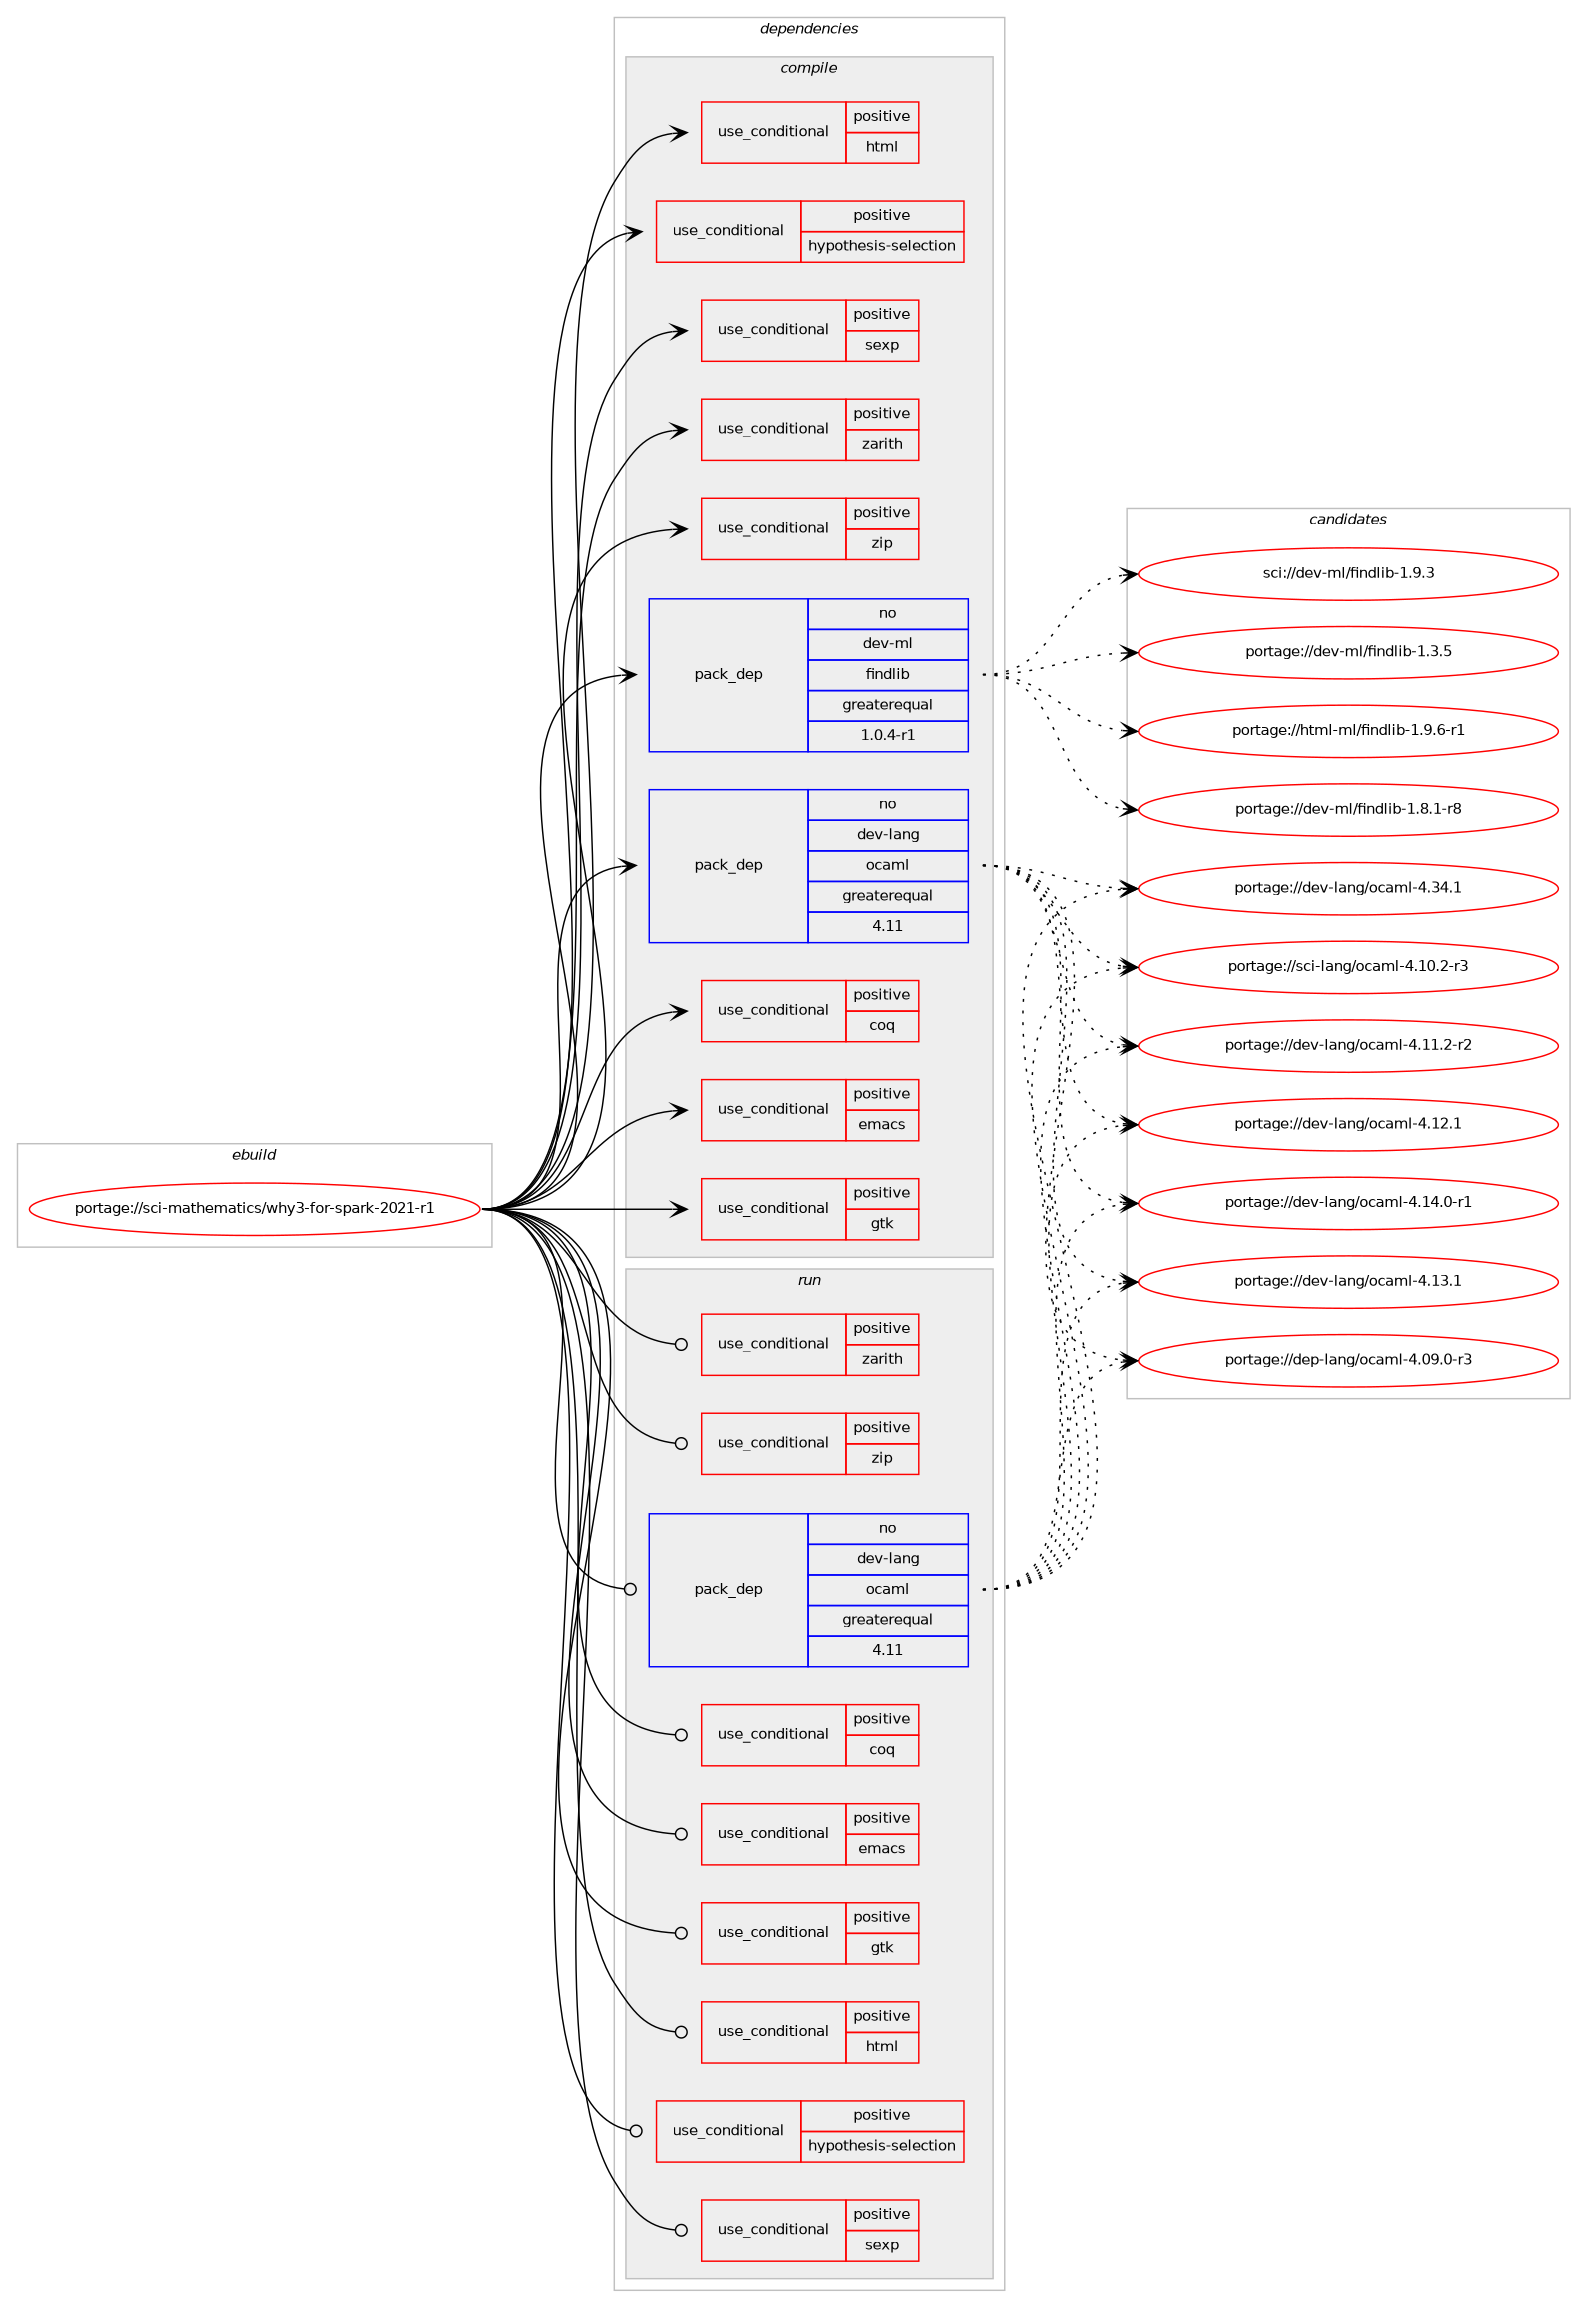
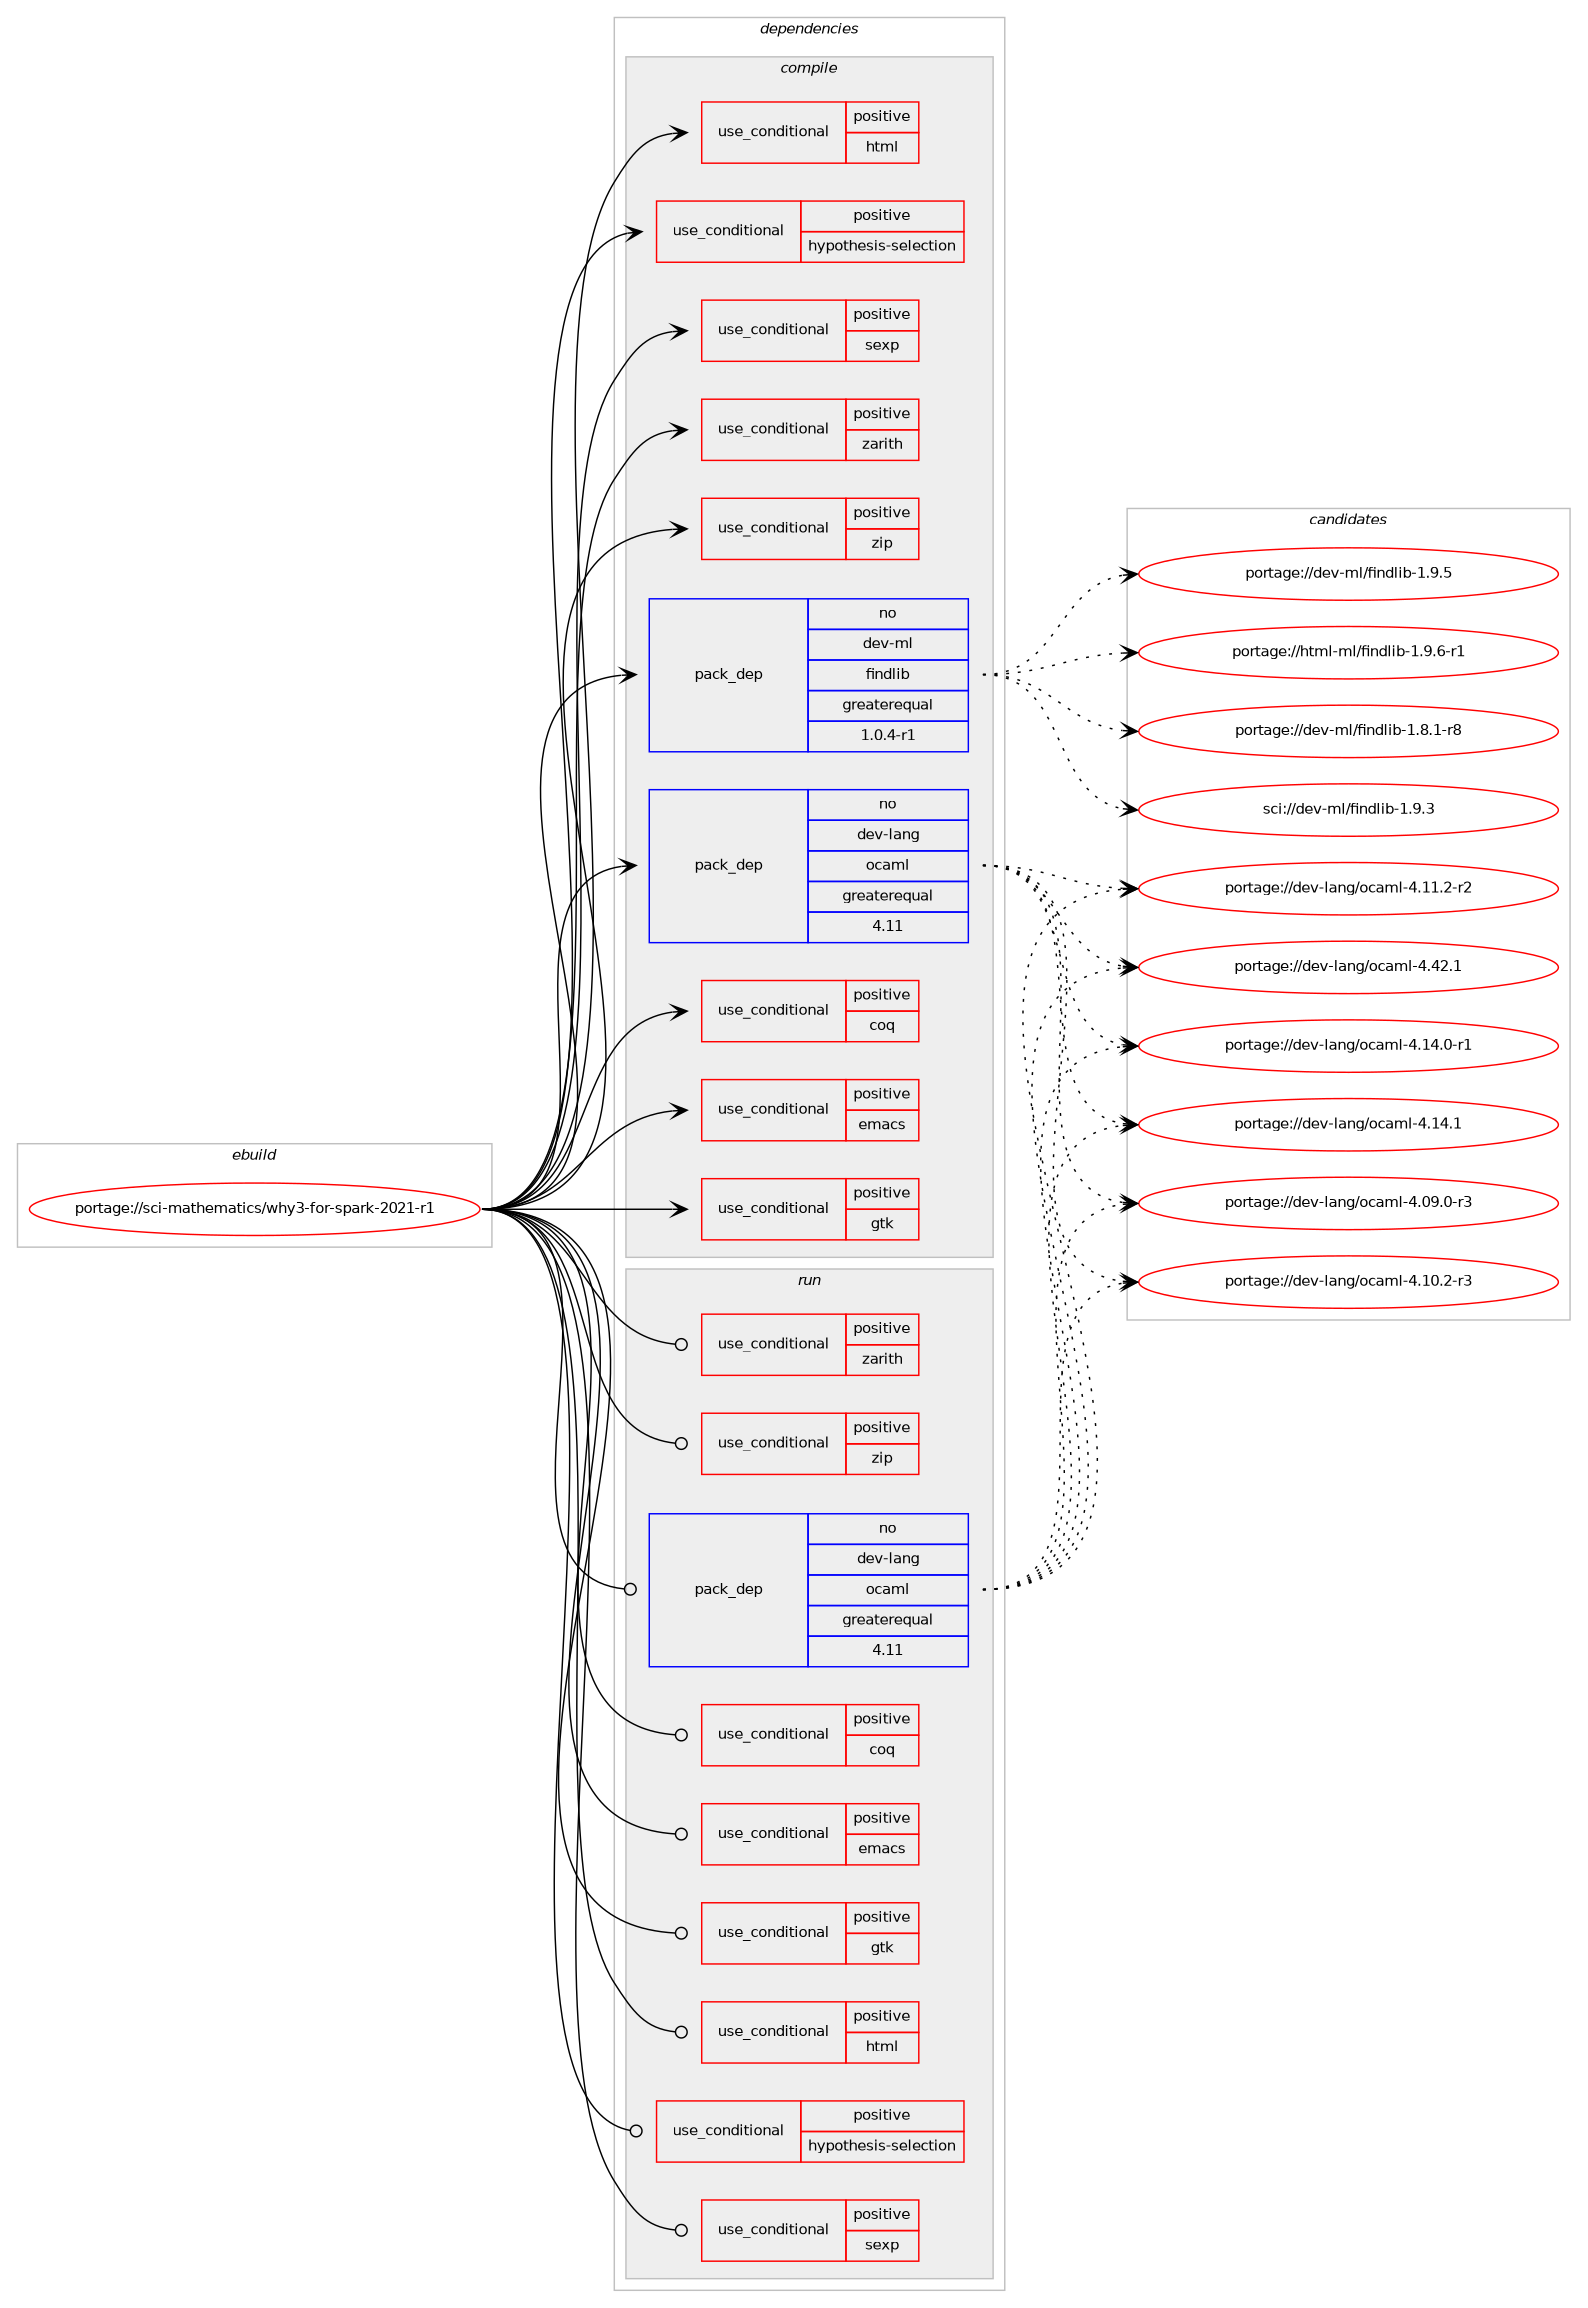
(1349, 653) -> (1349, 574)
(1349, 889) -> (1349, 1125)
(1349, 967) -> (1349, 1282)
(1349, 1125) -> (1349, 967)
(1349, 1282) -> none
(1349, 1361) -> (1349, 1203)
